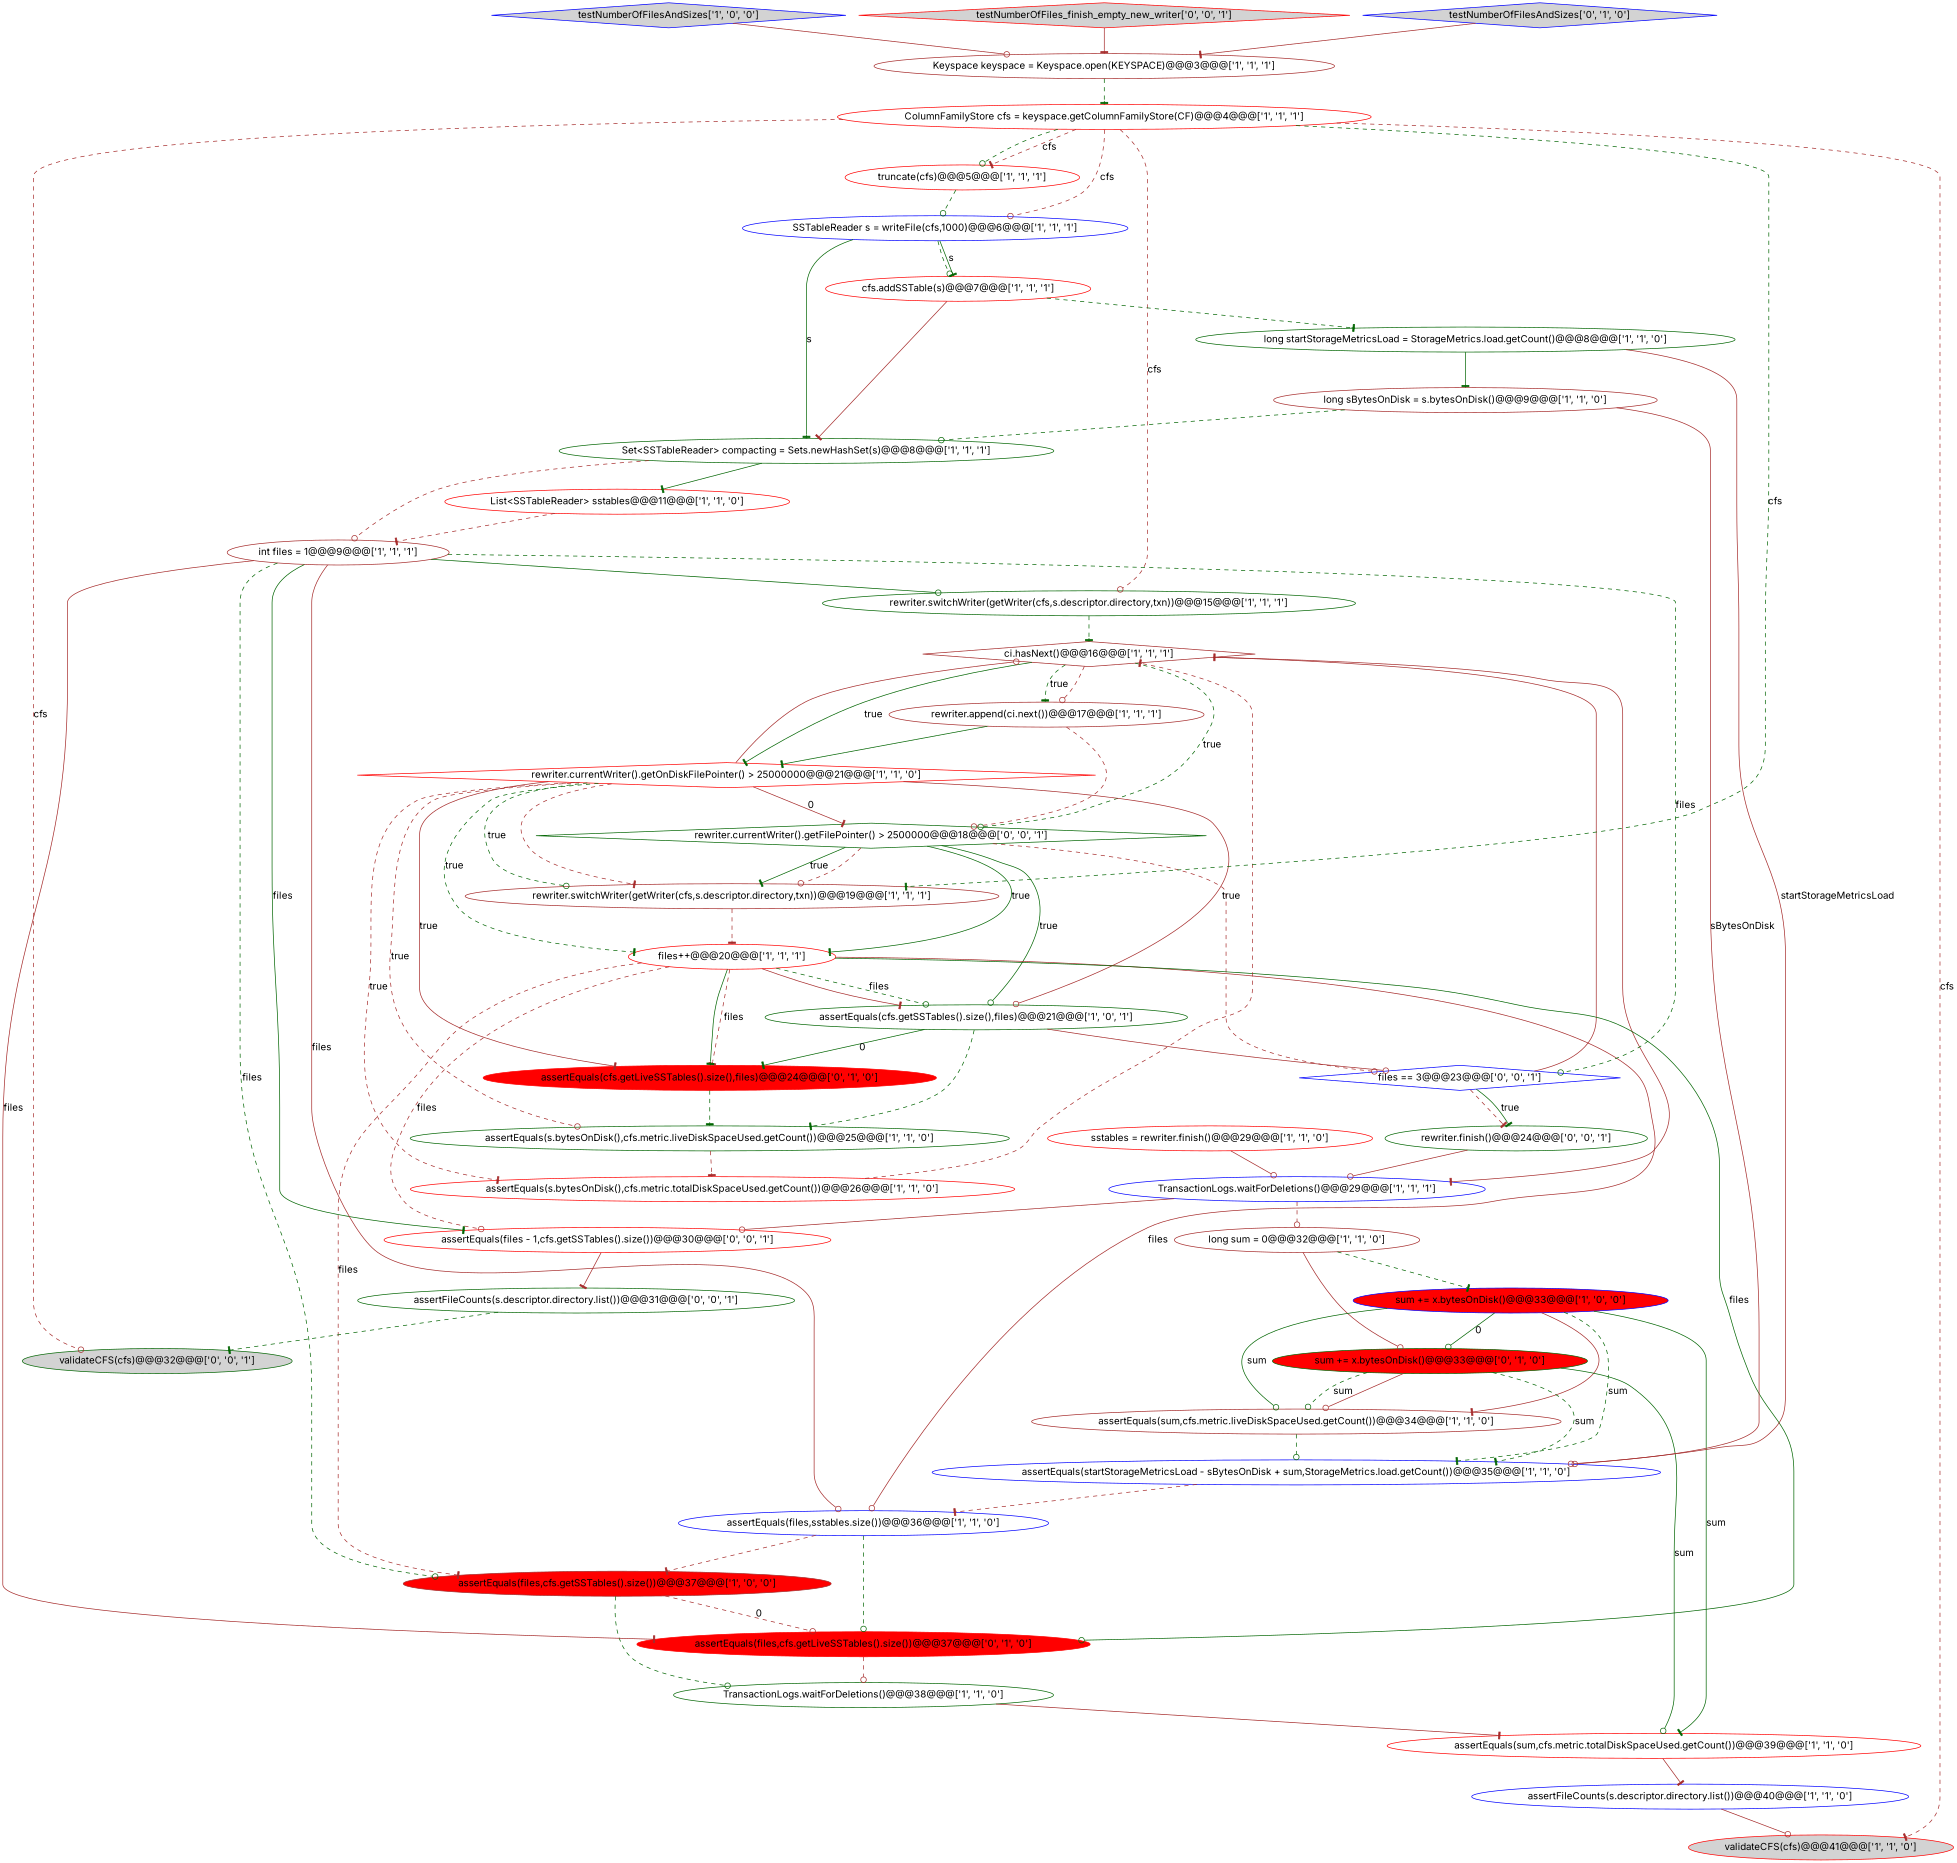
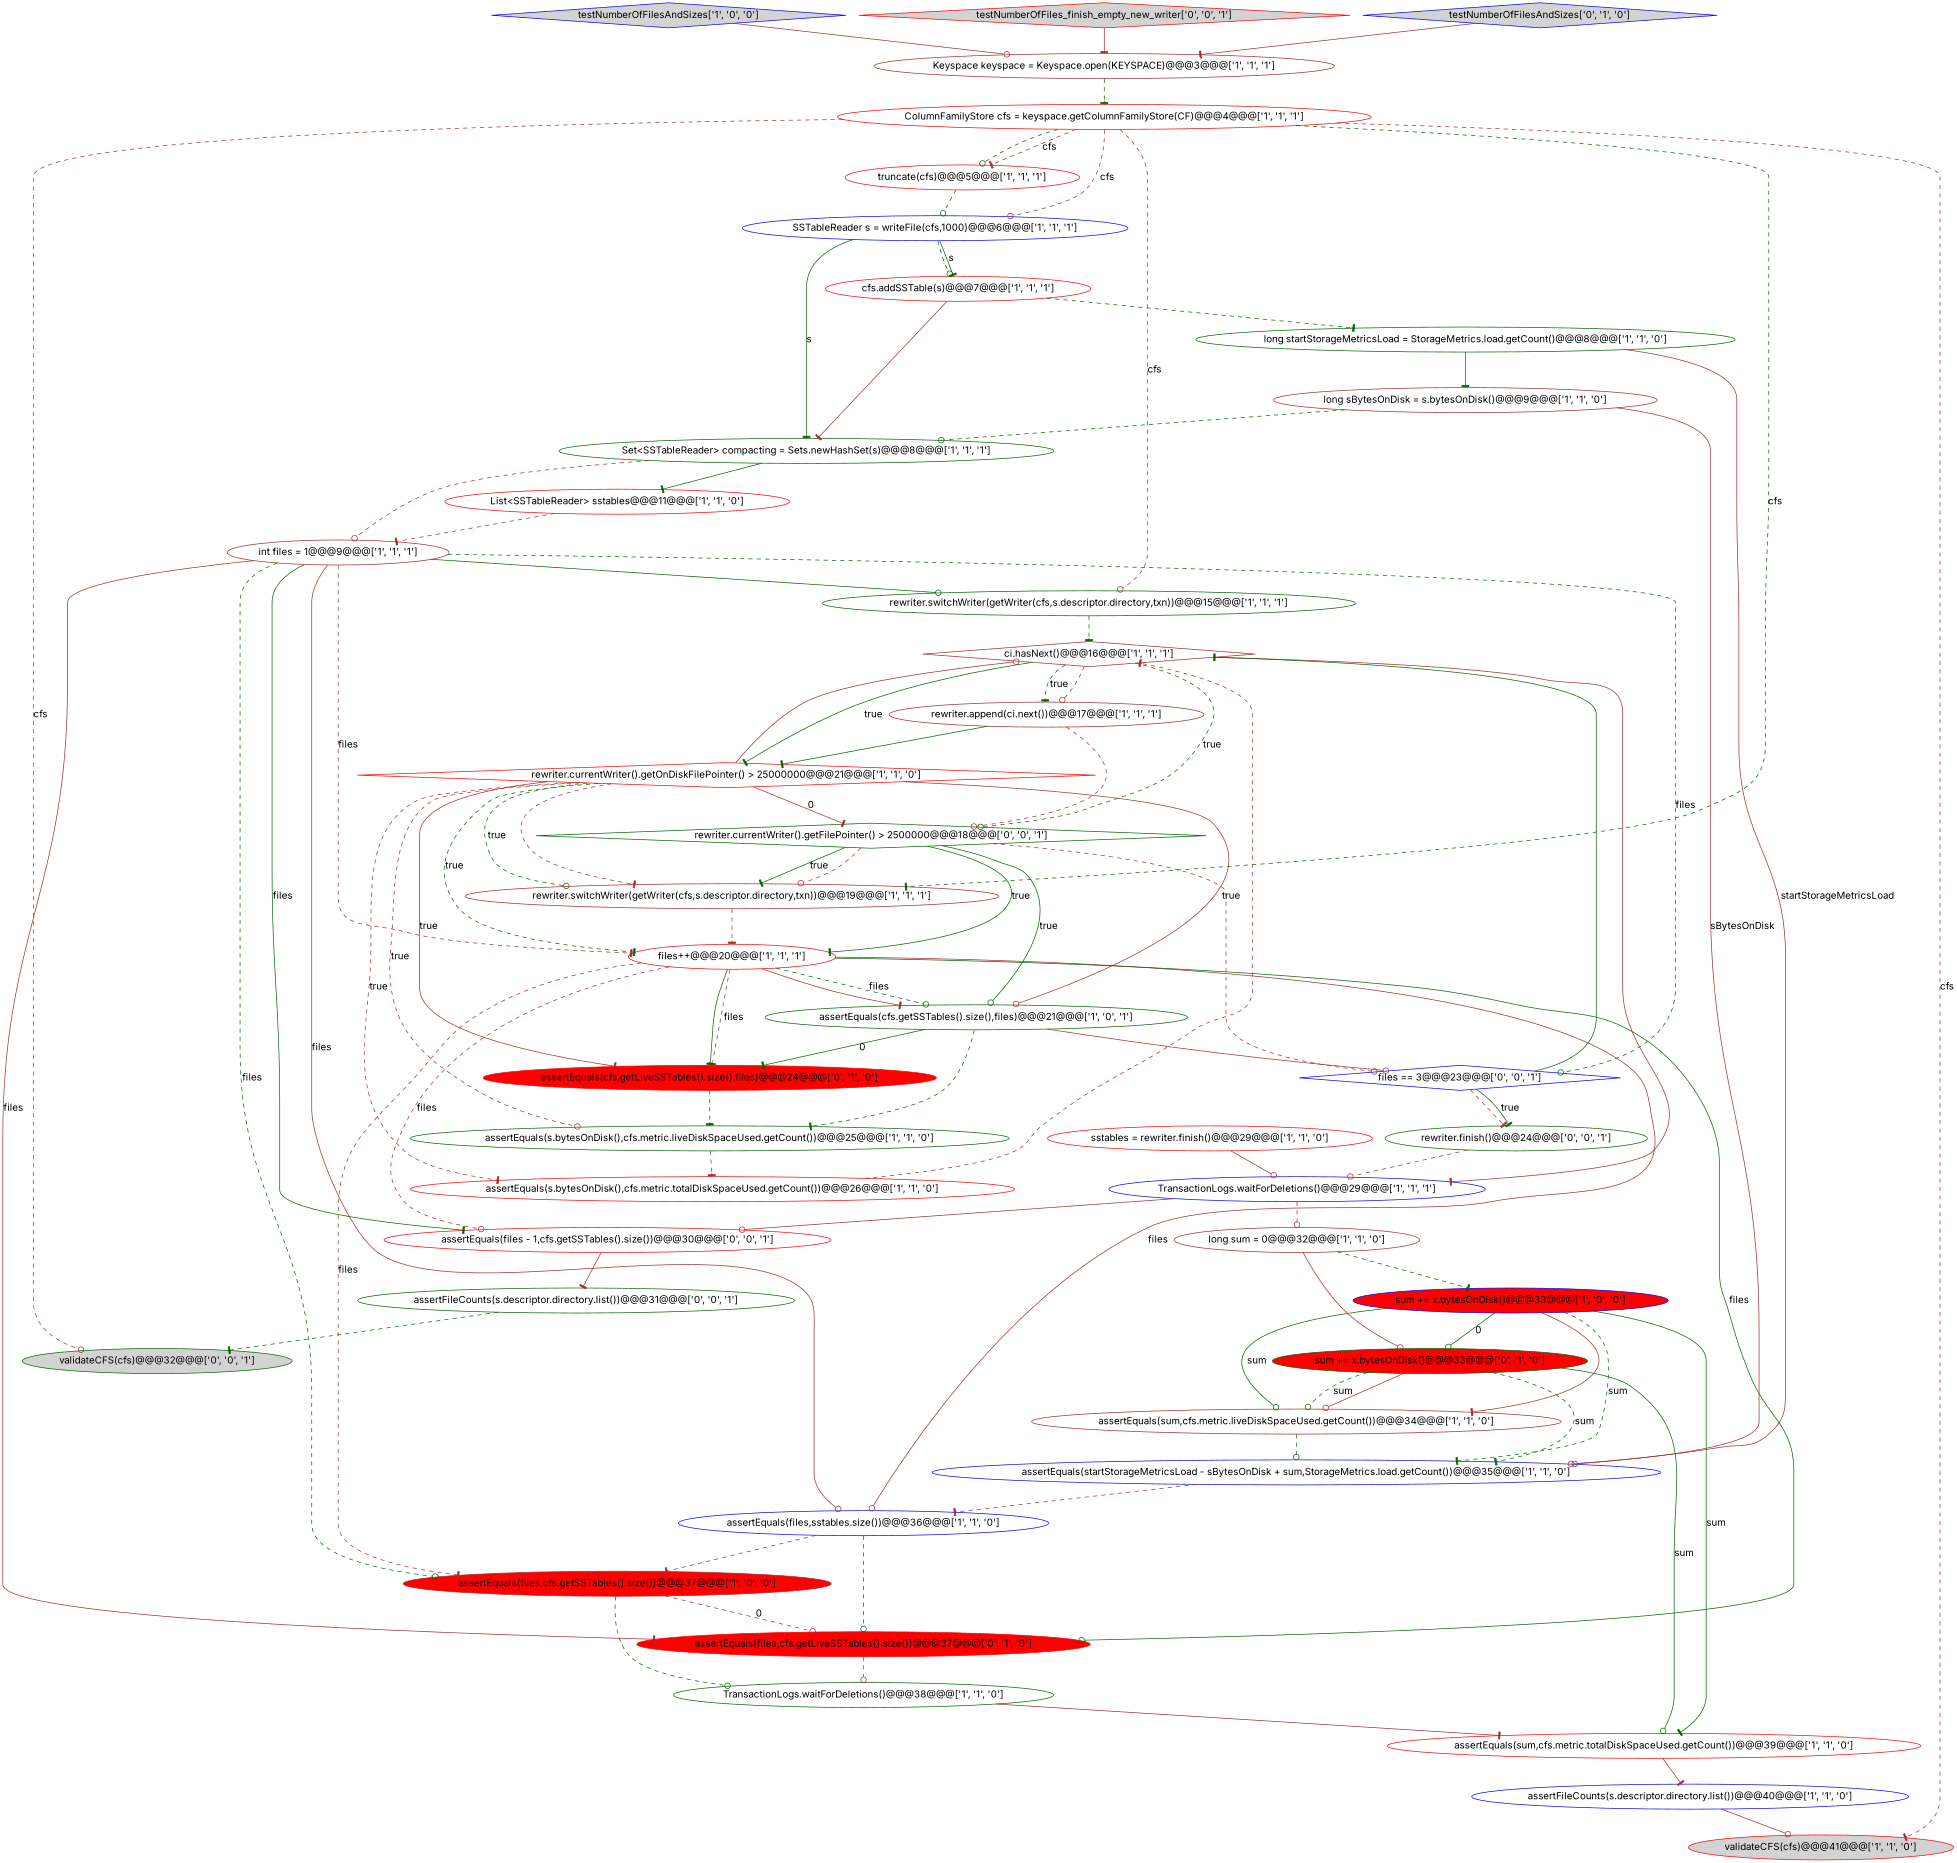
(1596, 715) -> (1596, 715)
none -> (338, 886)
(1410, 1163) -> (1410, 1163)
